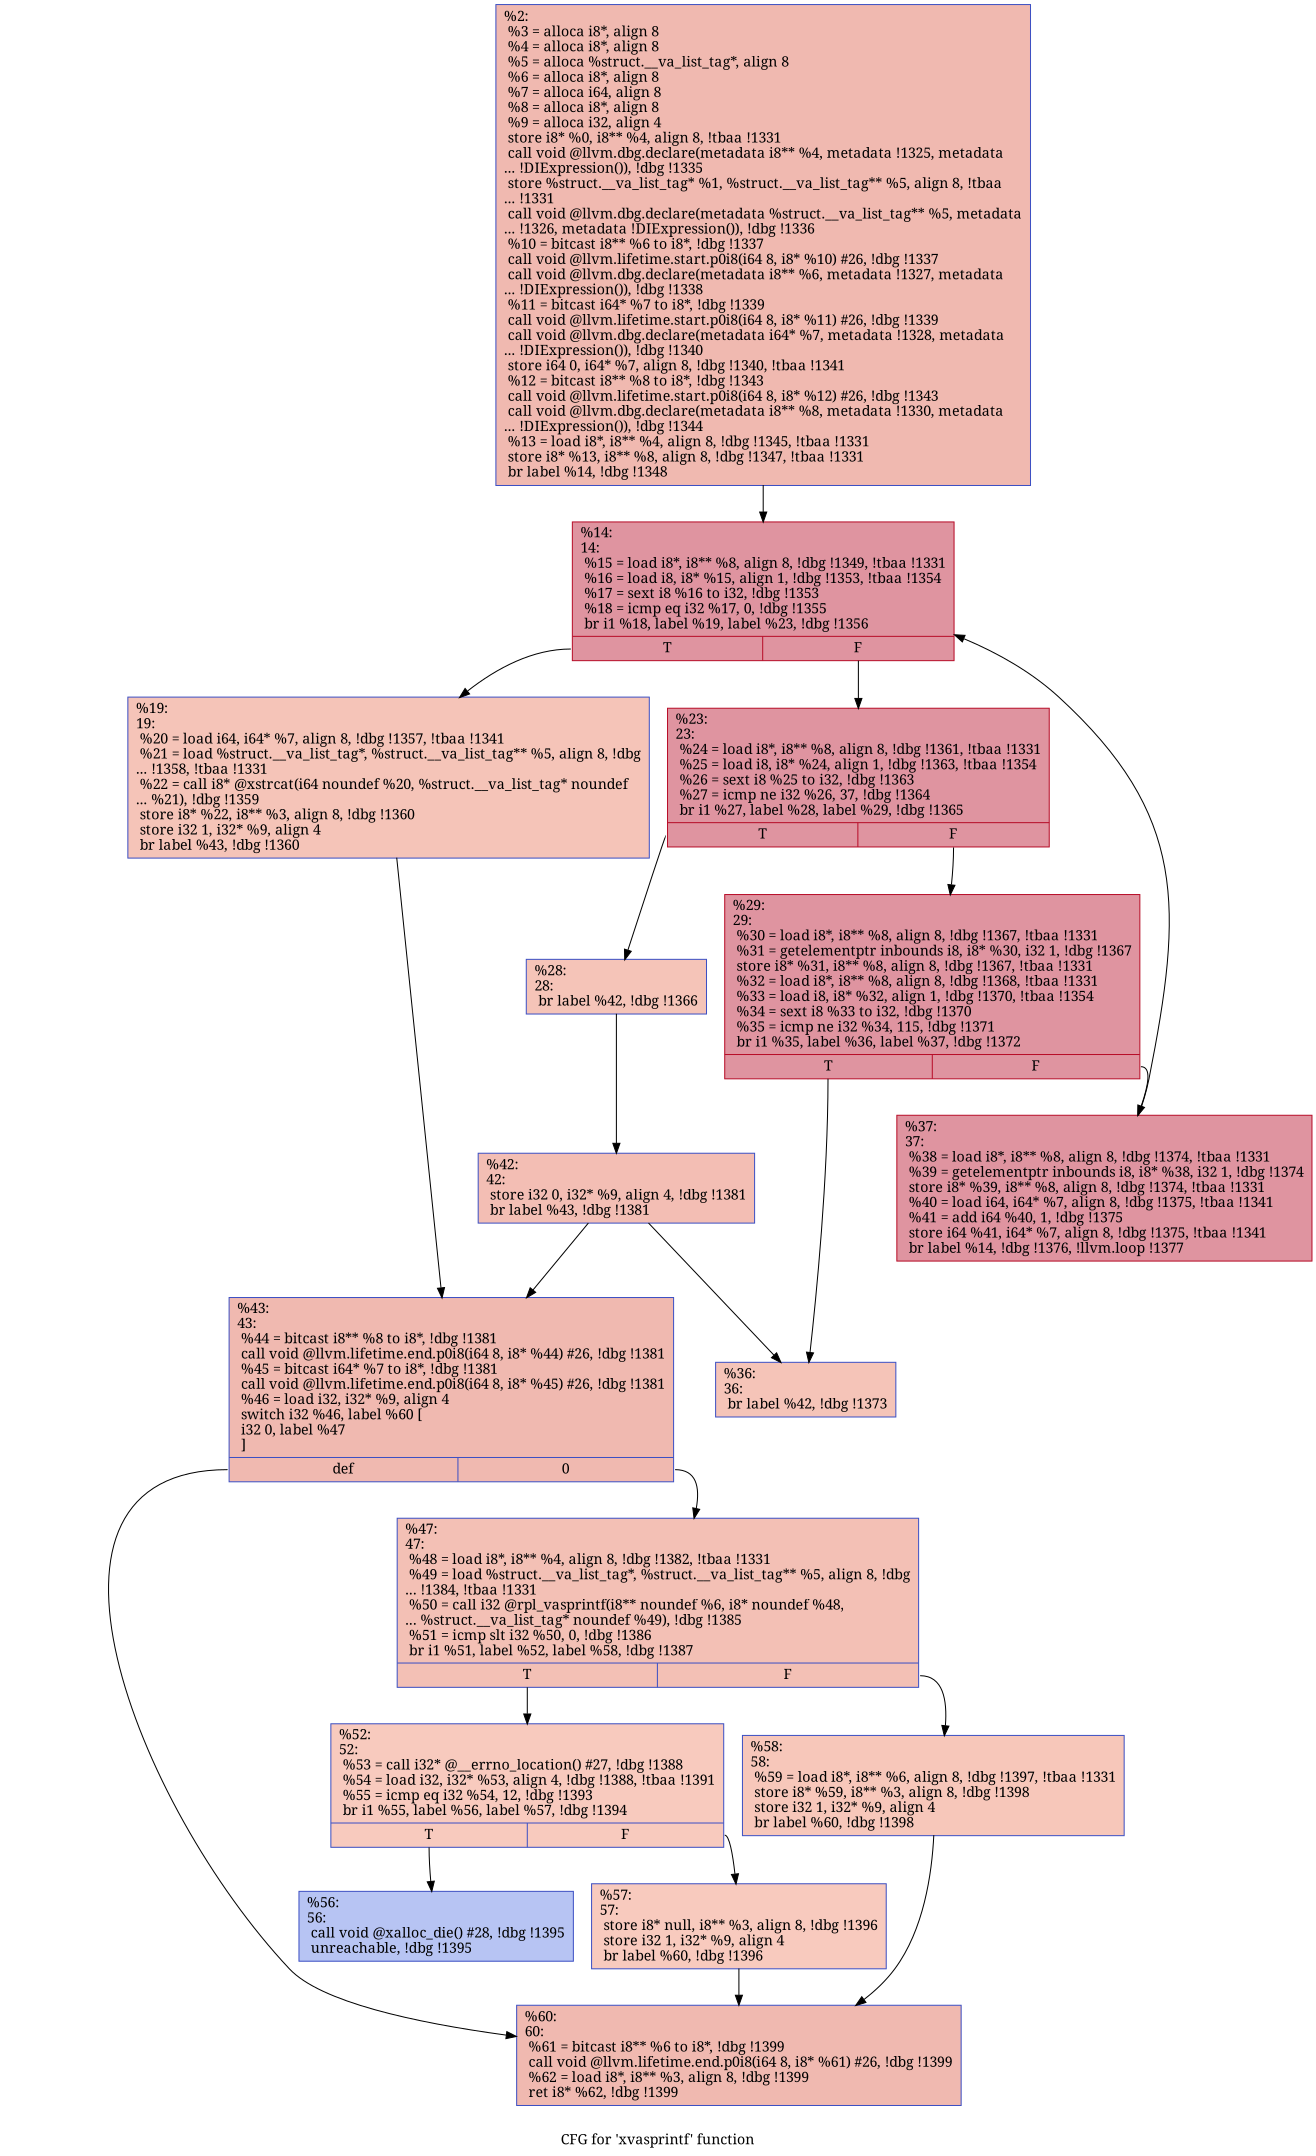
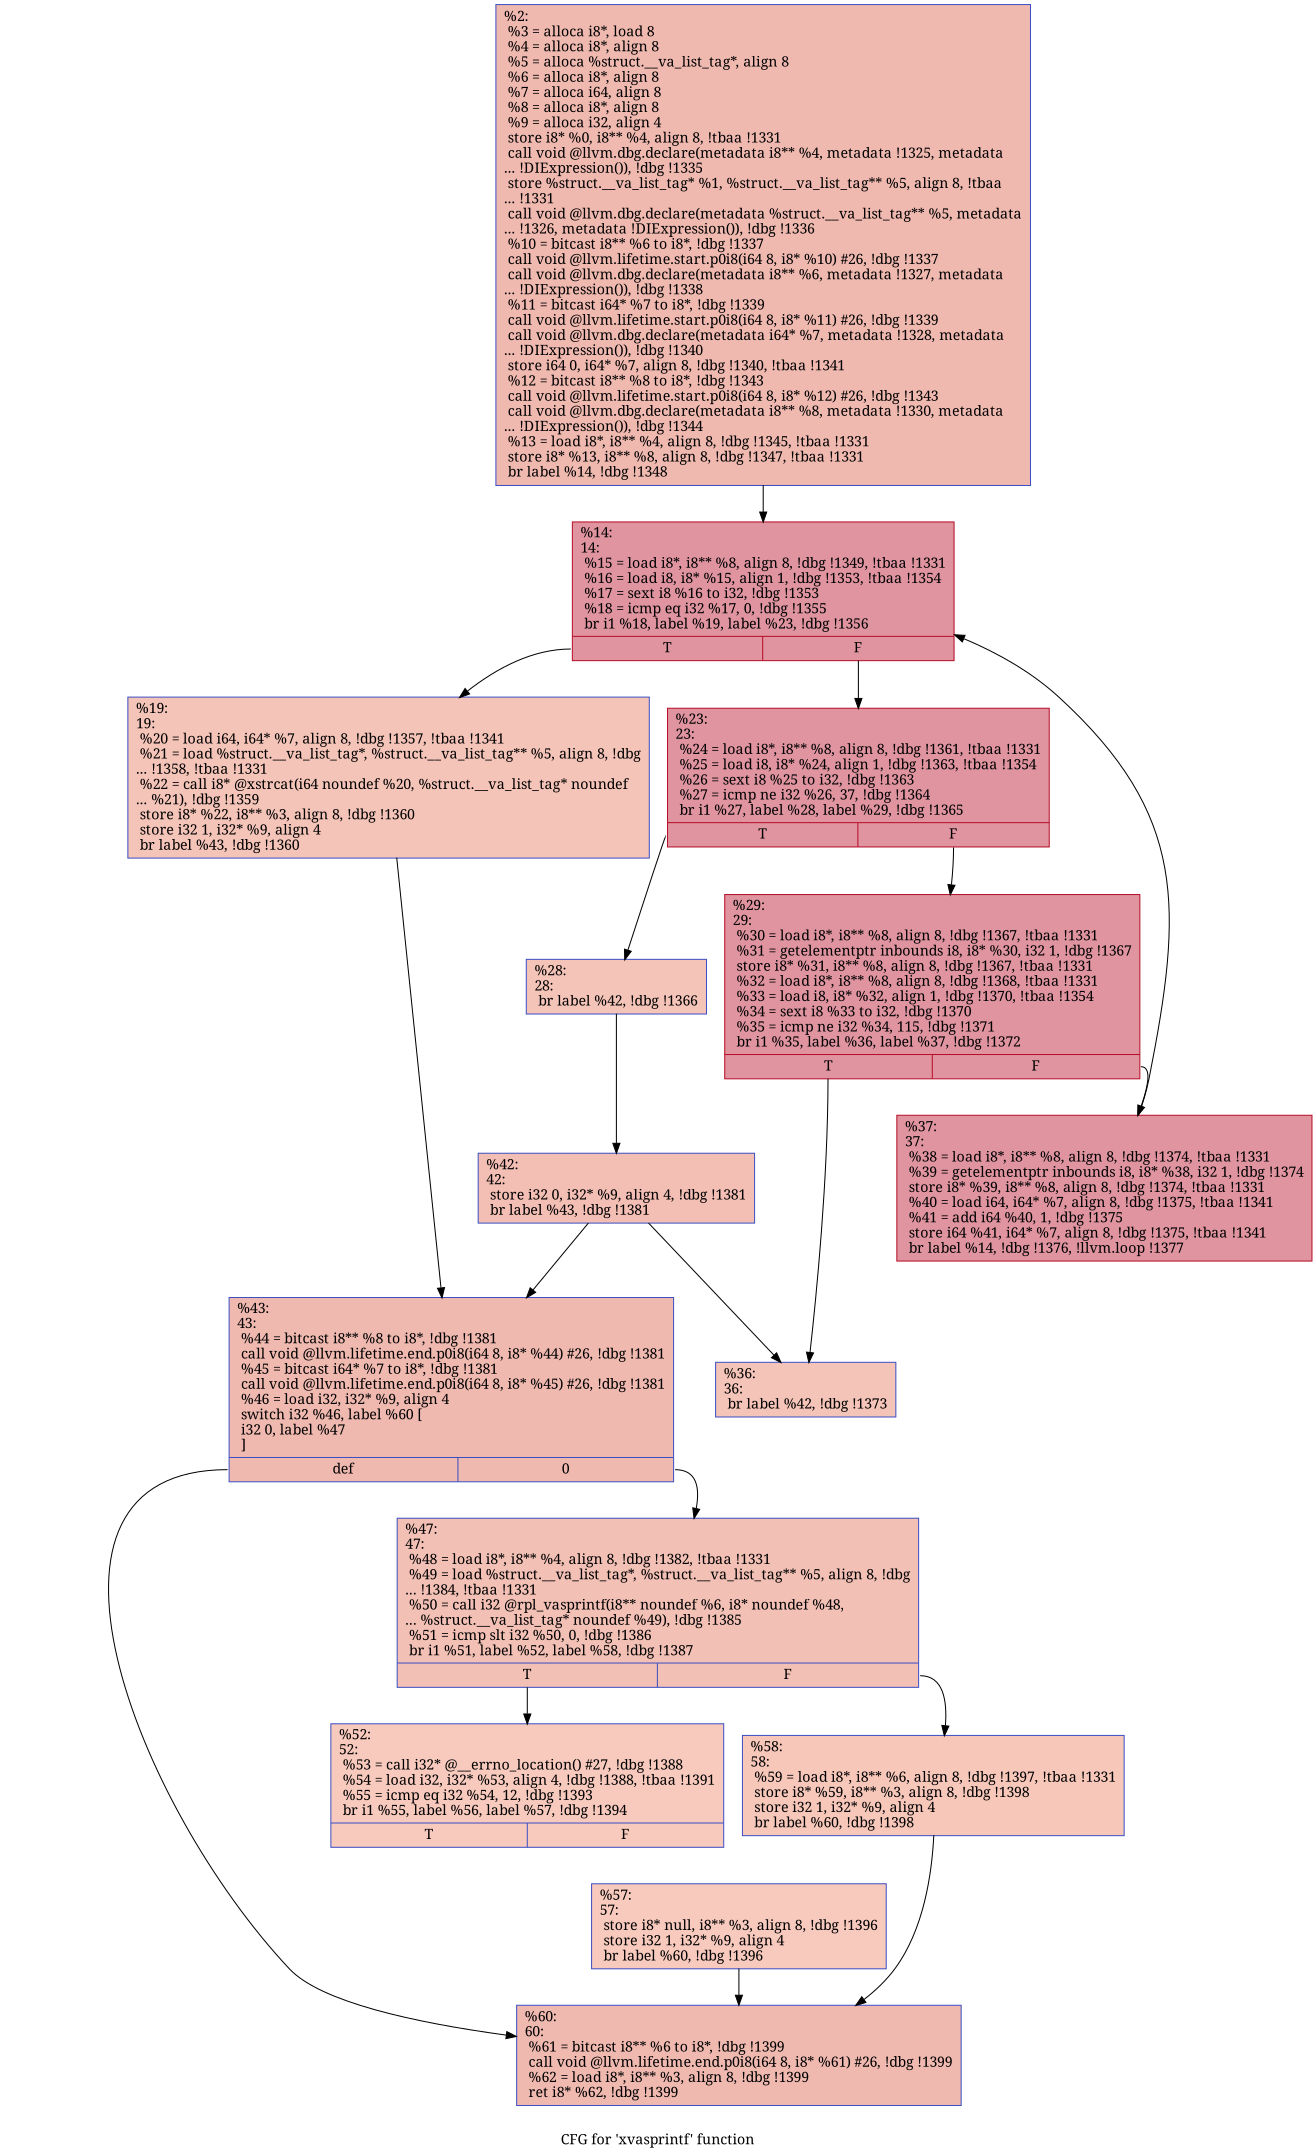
(582, 32) -> (579, 32)
(732, 1854) -> none
(436, 1926) -> none
